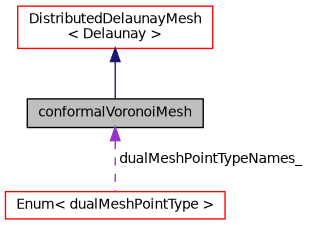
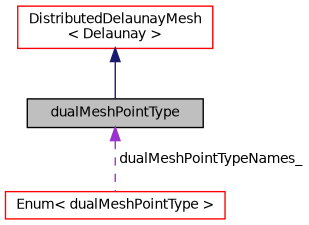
(115, 113) -> (115, 113)
